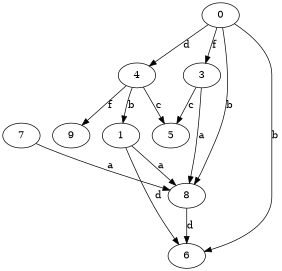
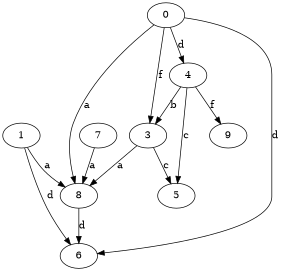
(128, 102) -> (170, 102)
(230, 105) -> (87, 105)
(275, 136) -> (275, 136)
